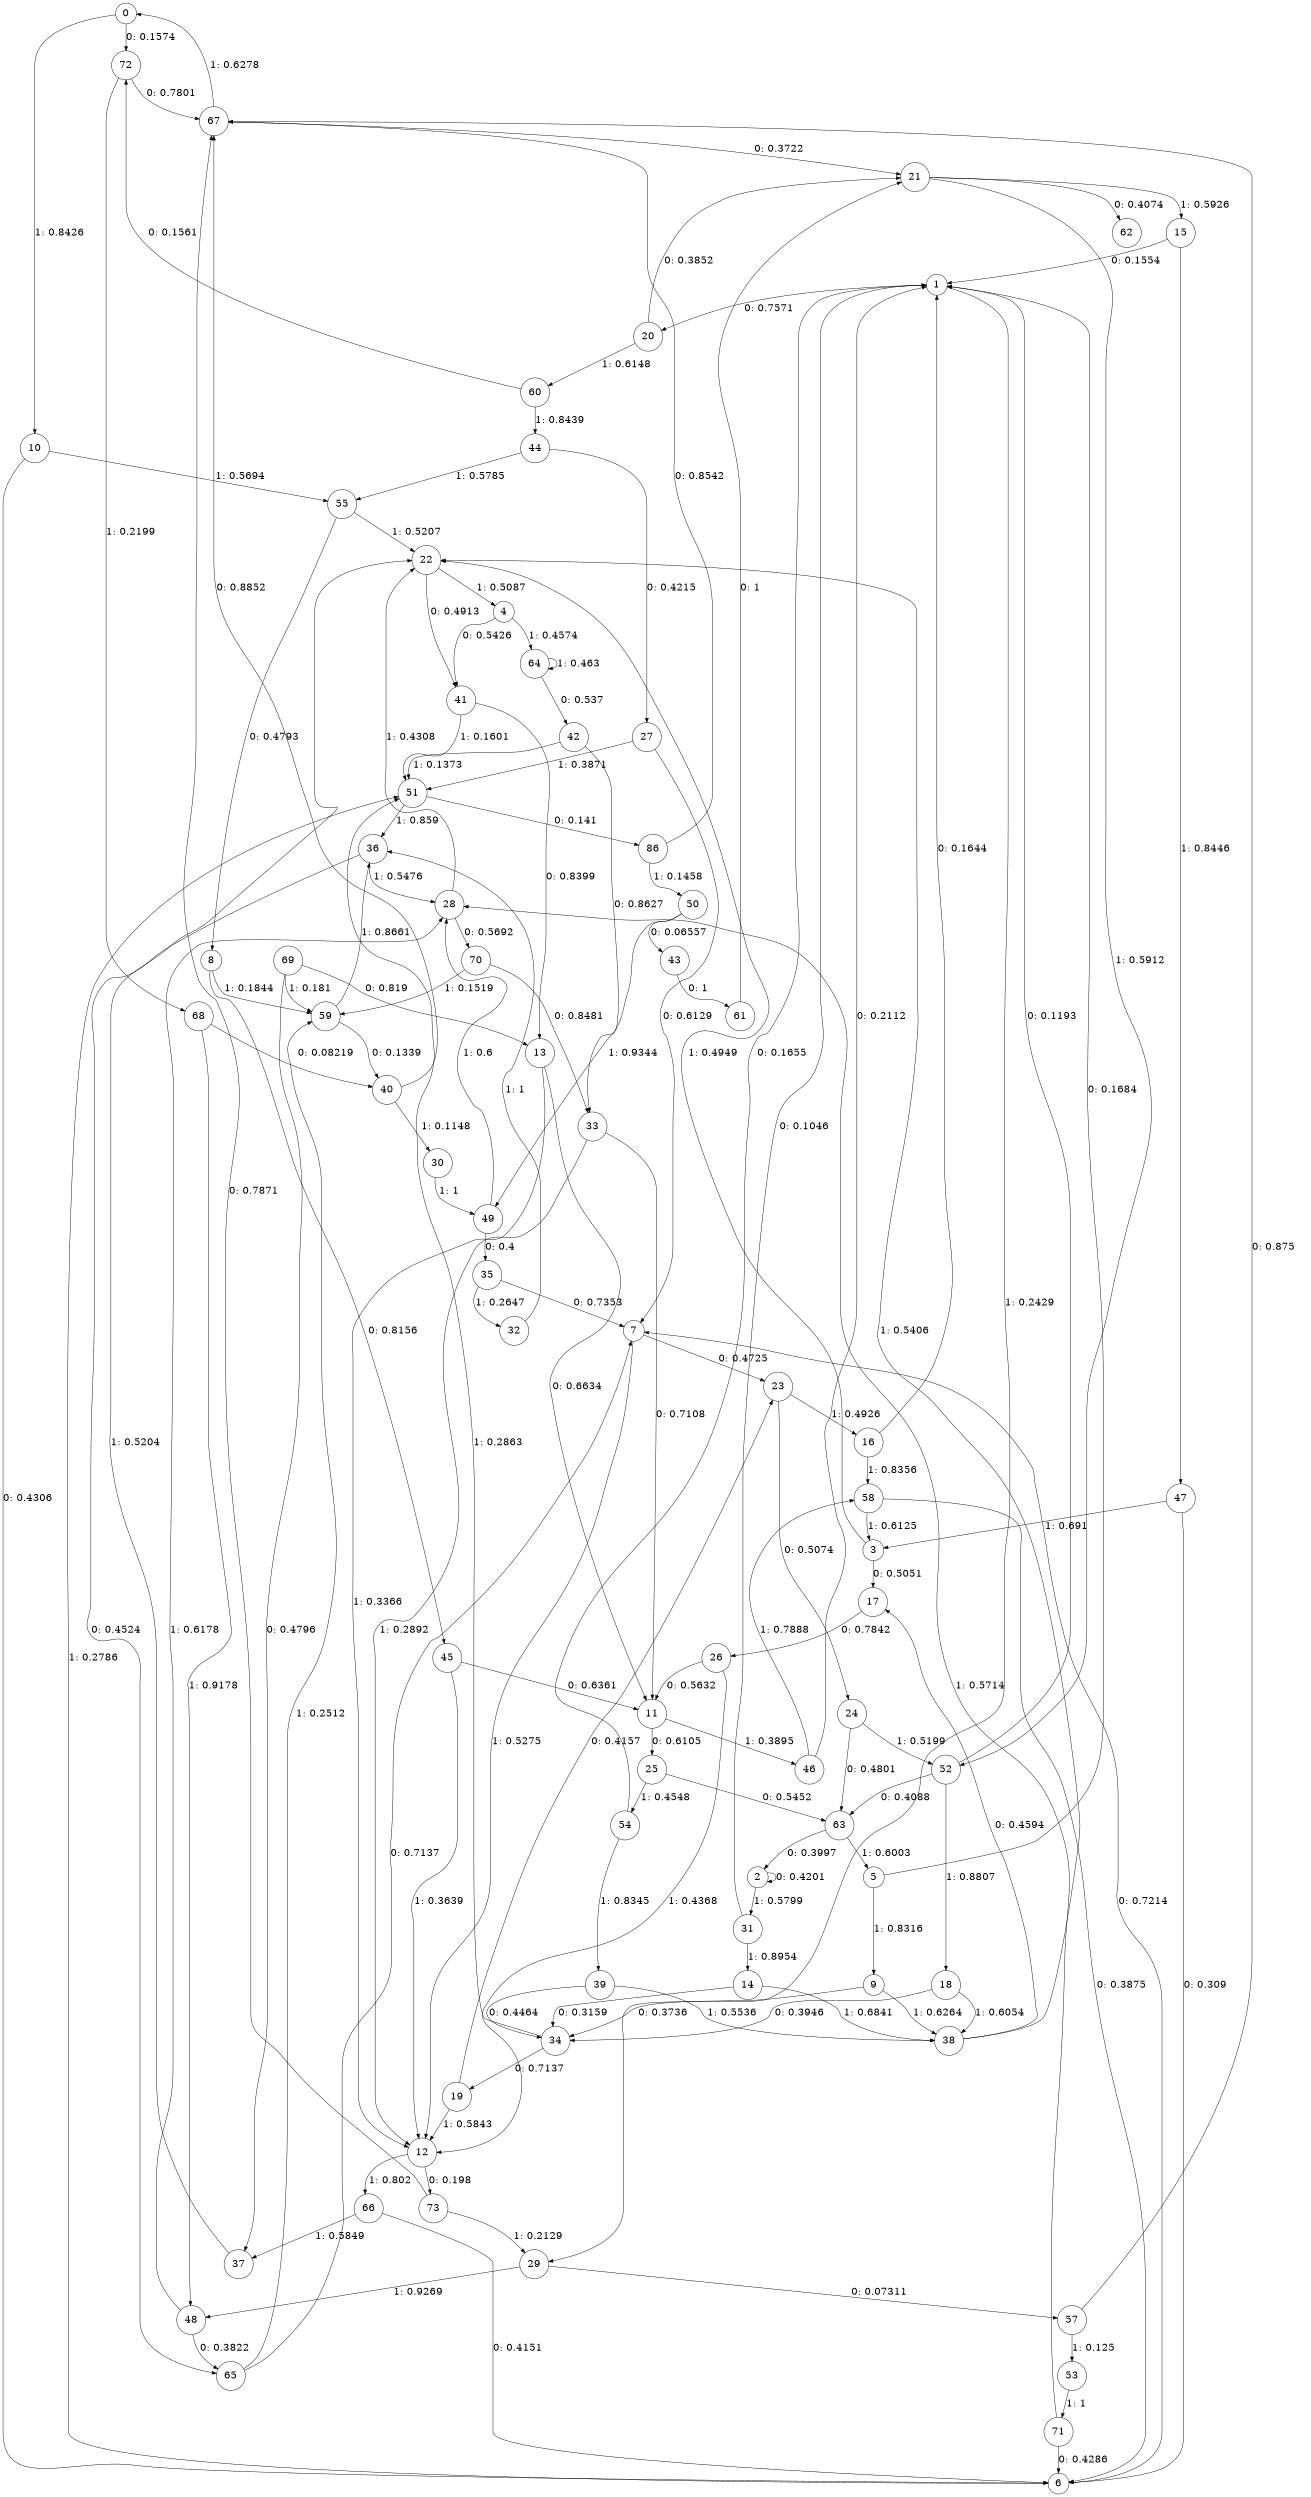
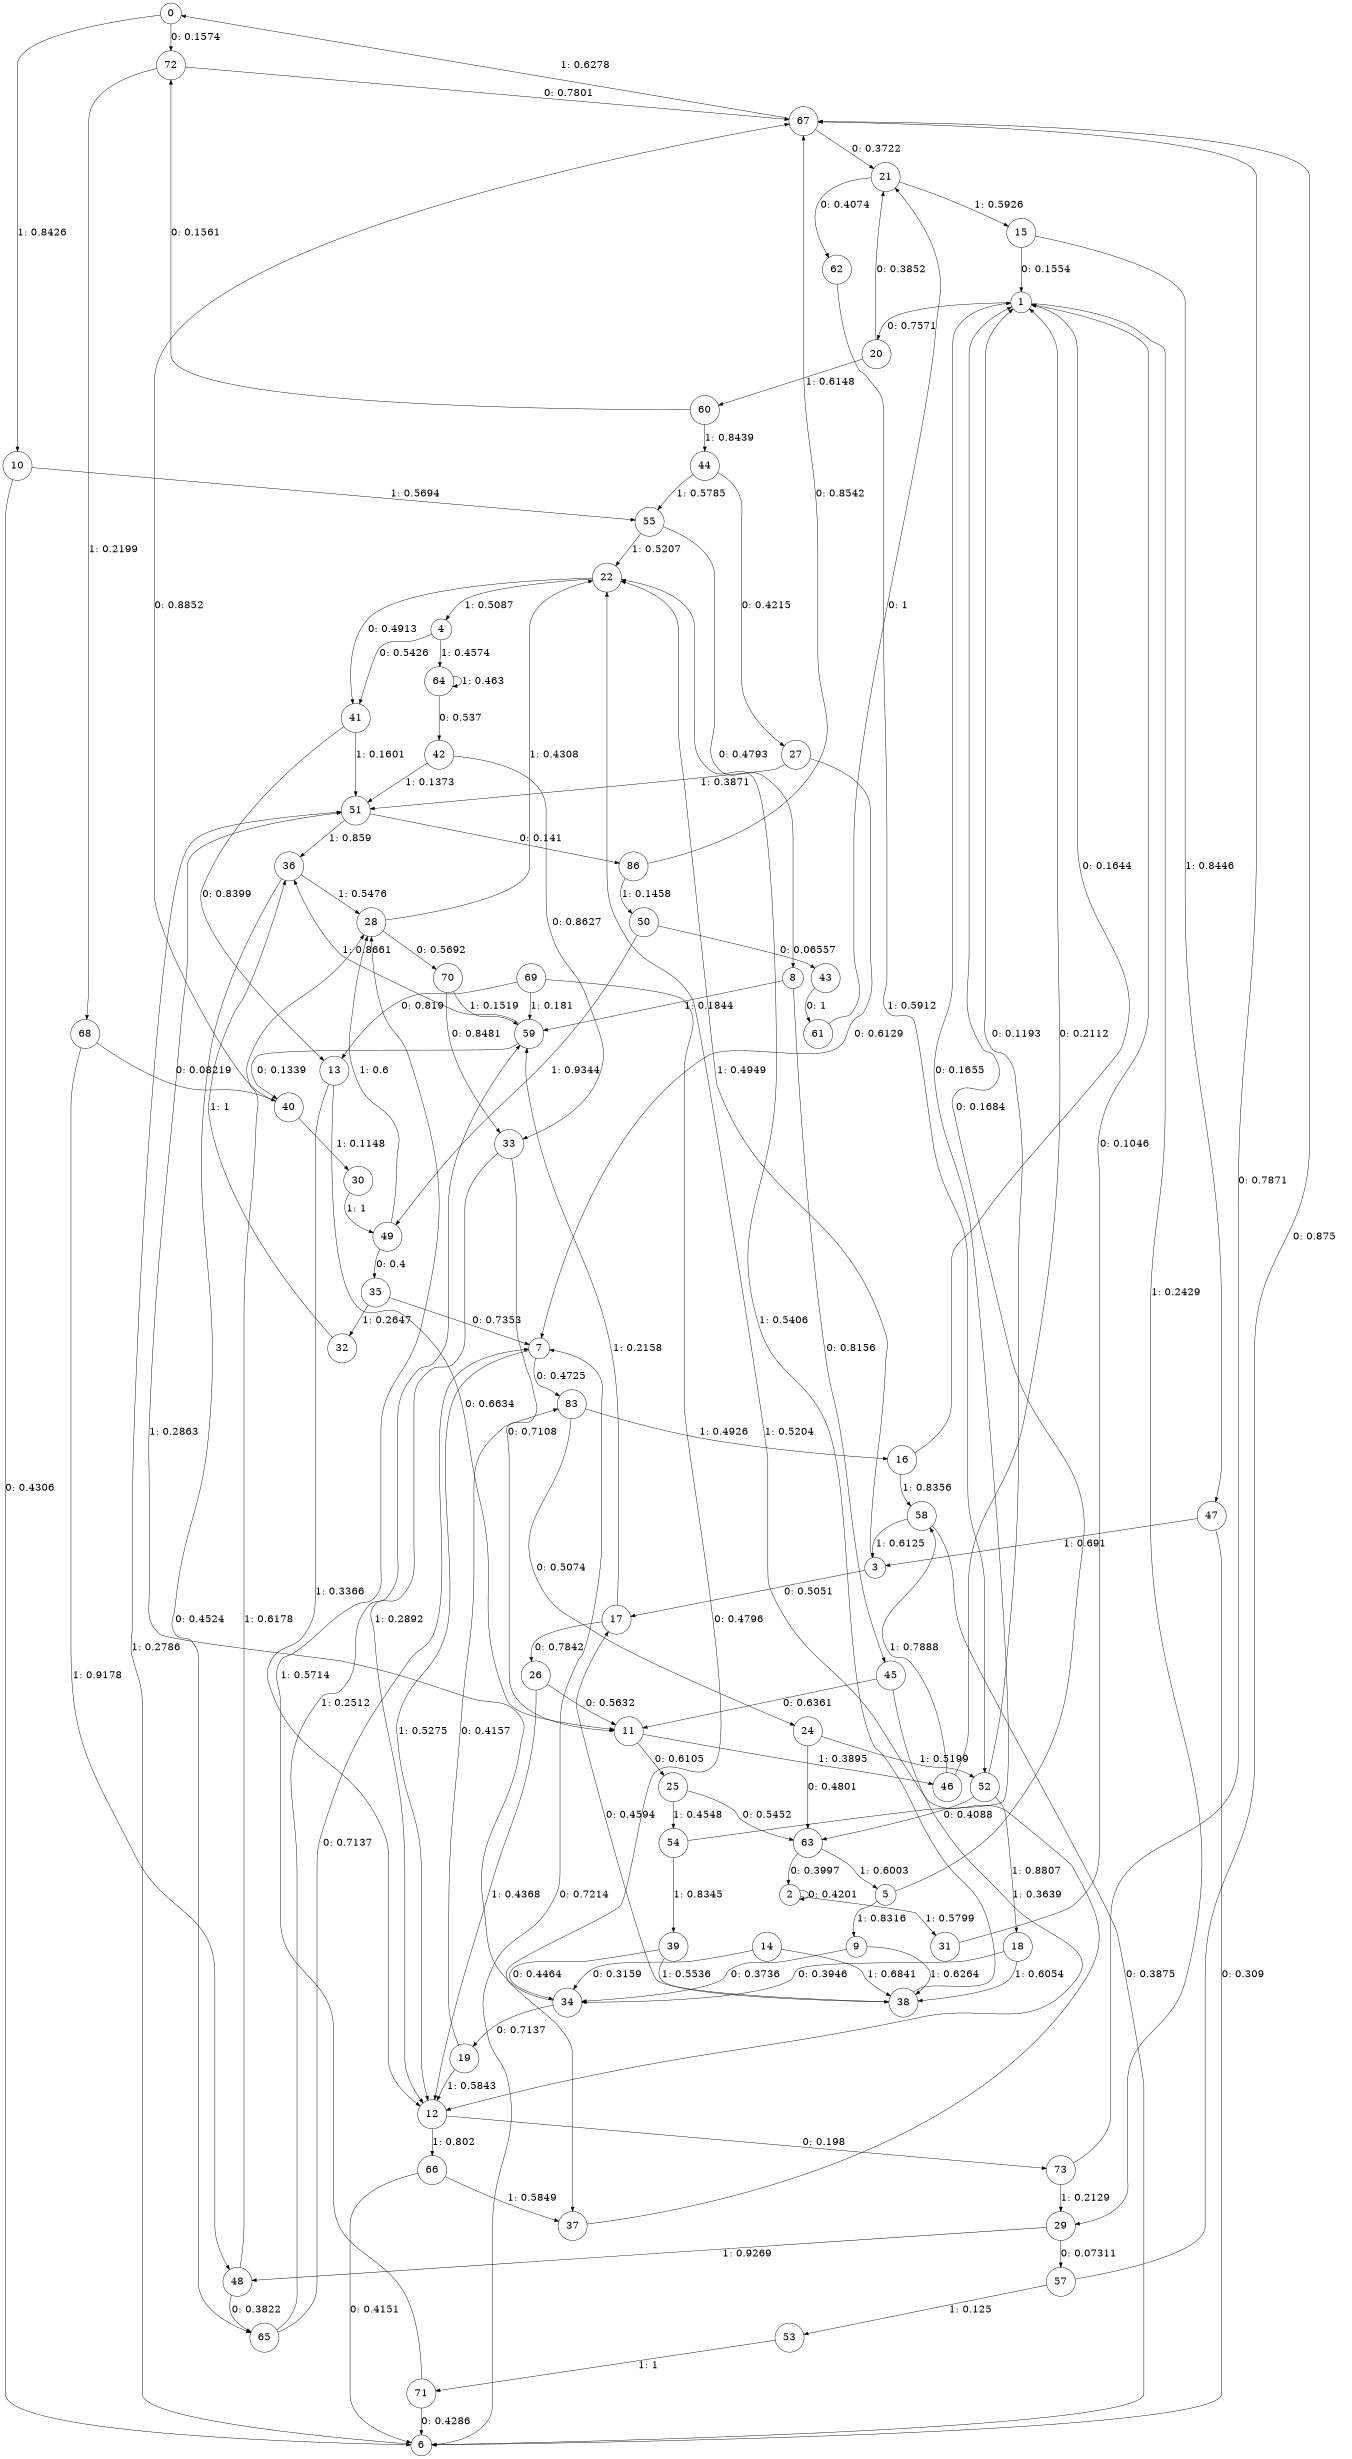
(1111, 950) -> (909, 1016)
none -> (605, 1323)
(778, 1387) -> (572, 1404)
(748, 1955) -> none
